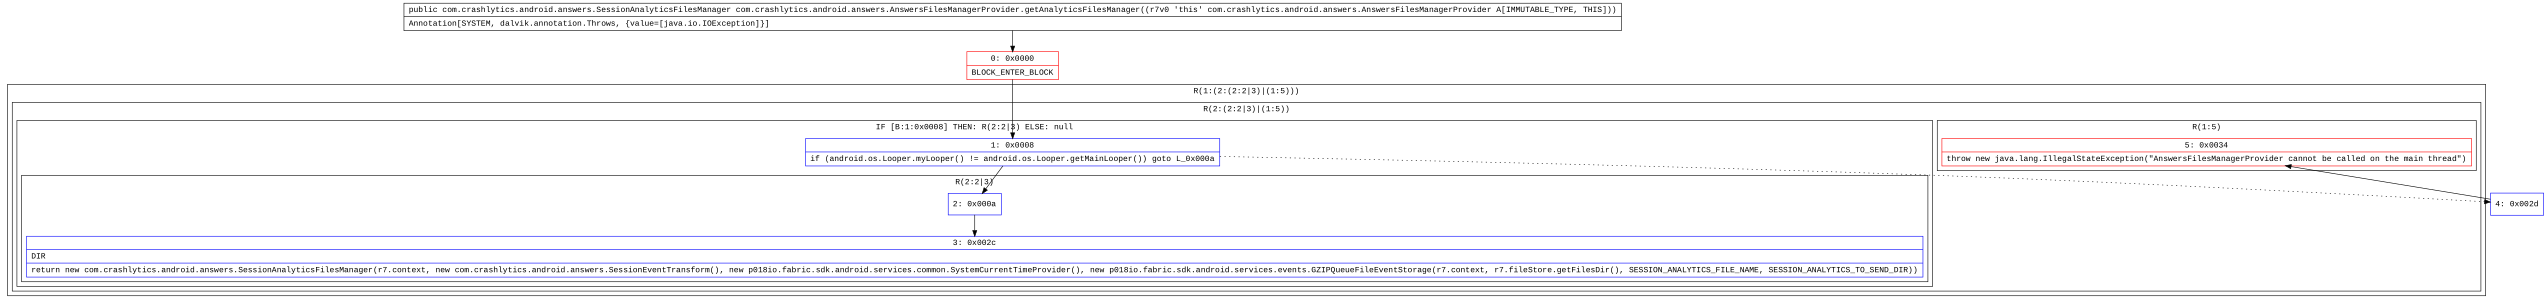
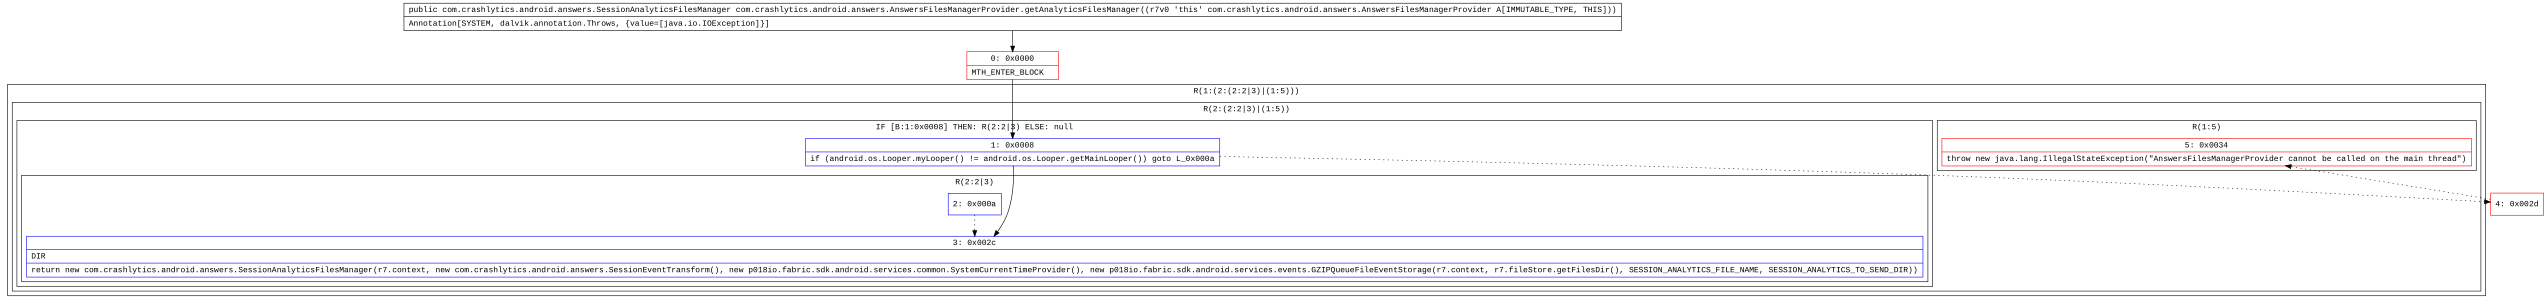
(1013, 72) -> (1008, 72)
(993, 179) -> (1011, 200)
(2391, 183) -> (2391, 183)
(2517, 204) -> (2517, 204)
(975, 223) -> (975, 223)
